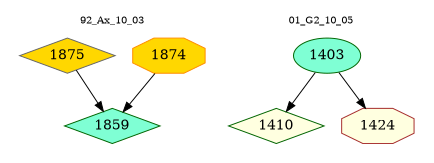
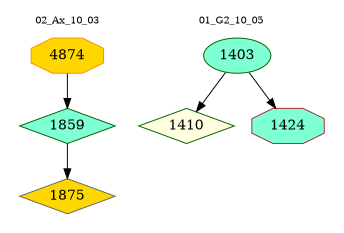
(112, 21) -> (67, 21)
(169, 56) -> (67, 56)
(87, 87) -> (67, 156)
(378, 126) -> (288, 126)
